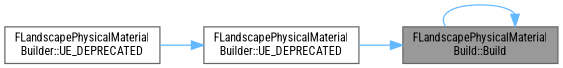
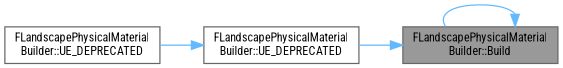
(480, 45) -> (480, 45)
